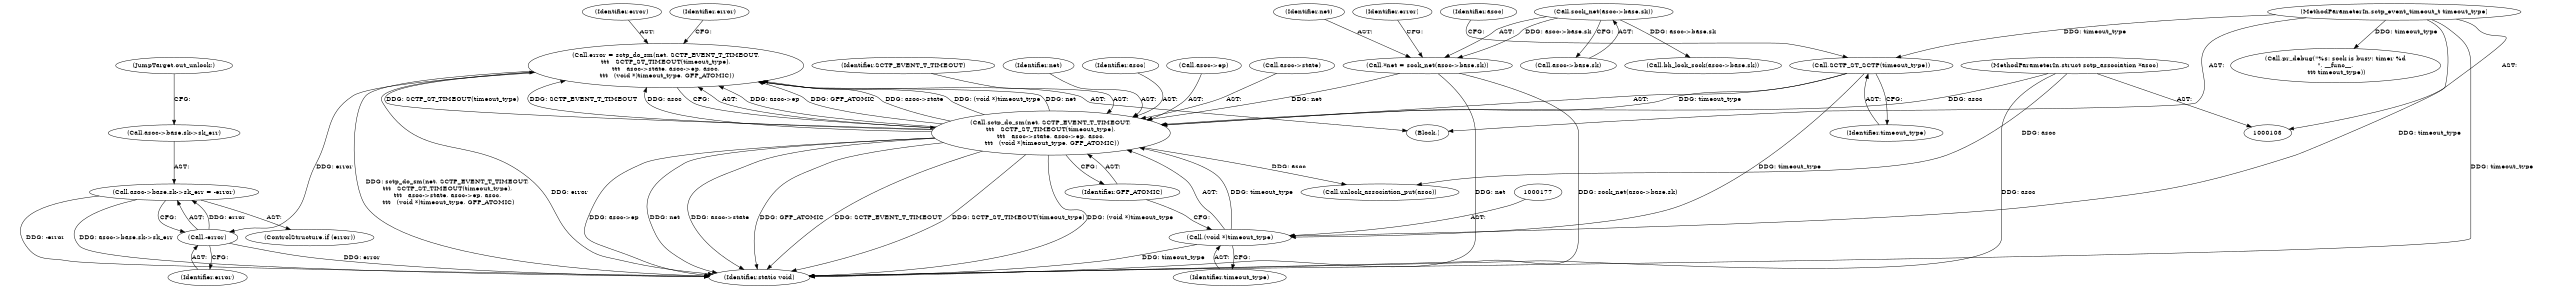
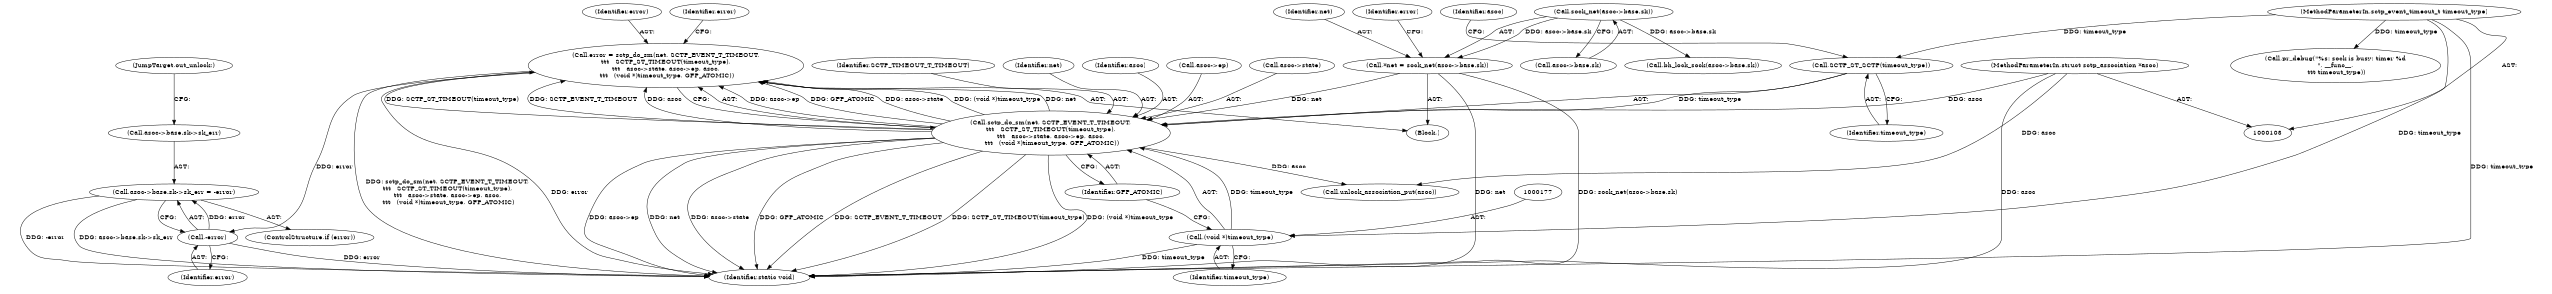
(903, 66) -> (903, 66)
(1907, 110) -> (1428, 97)
(1603, 222) -> none
